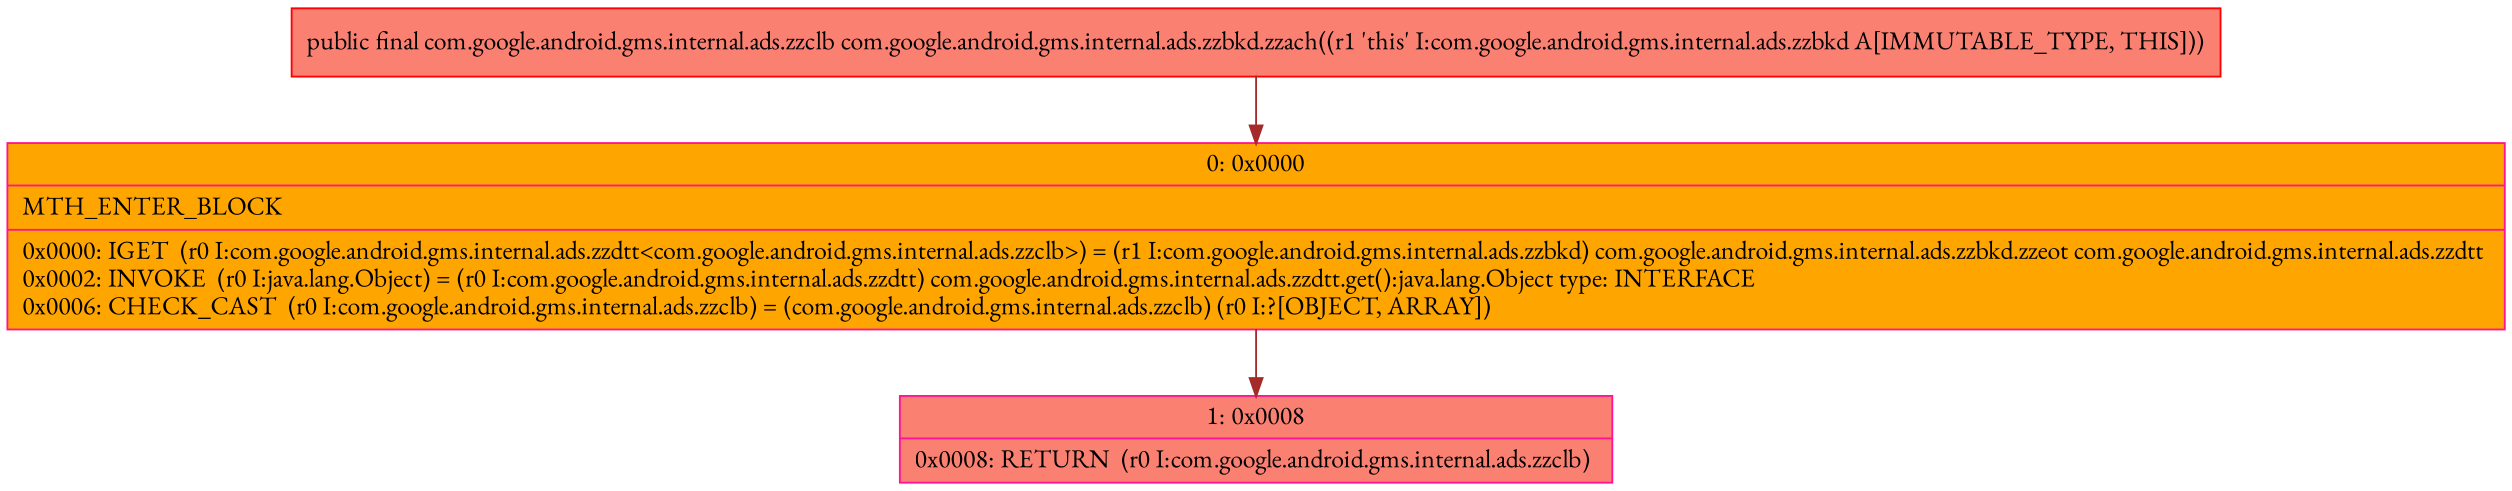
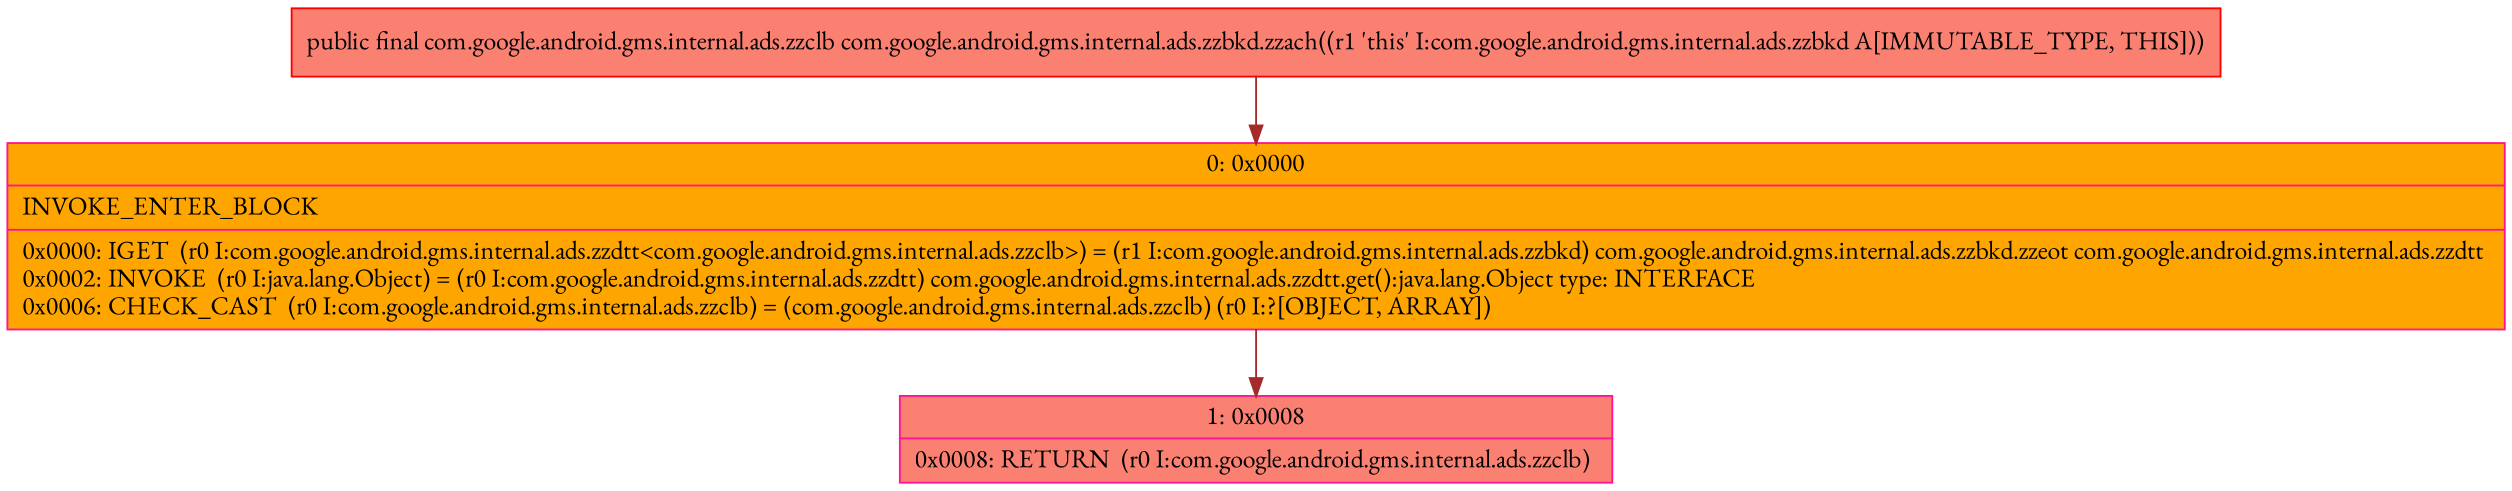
(153, 207) -> (171, 207)
